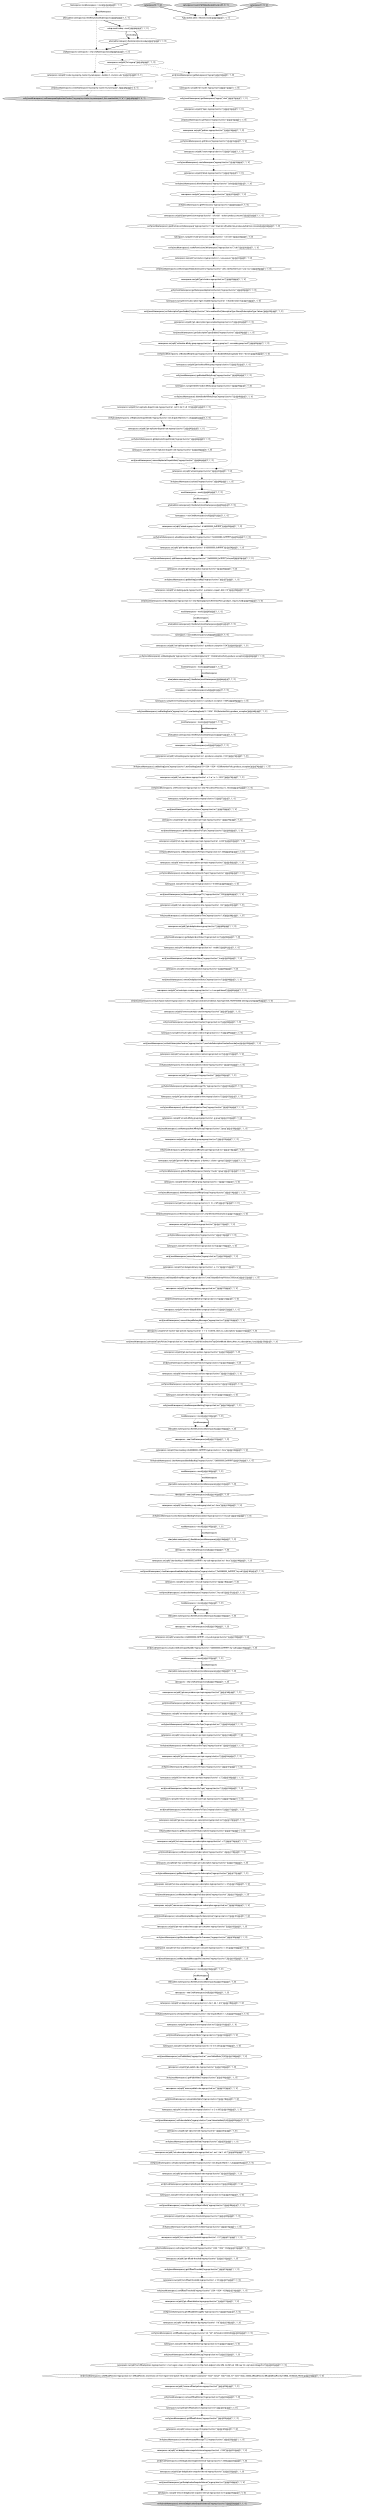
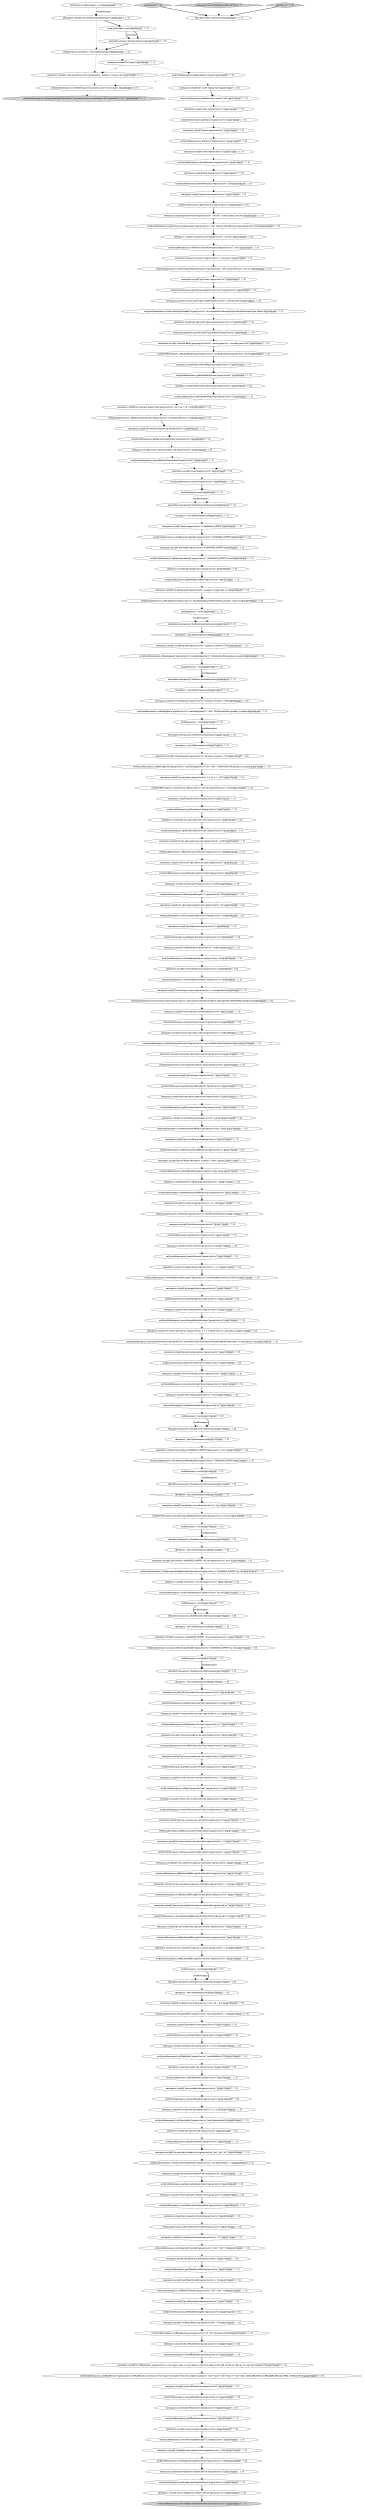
(206, 5) -> (219, 5)
(206, 11) -> (219, 11)
